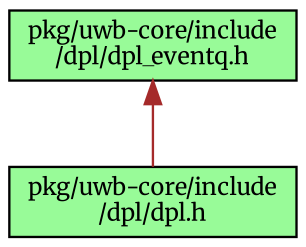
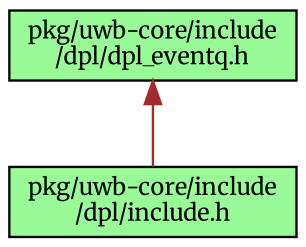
(153, 202) -> (153, 202)
